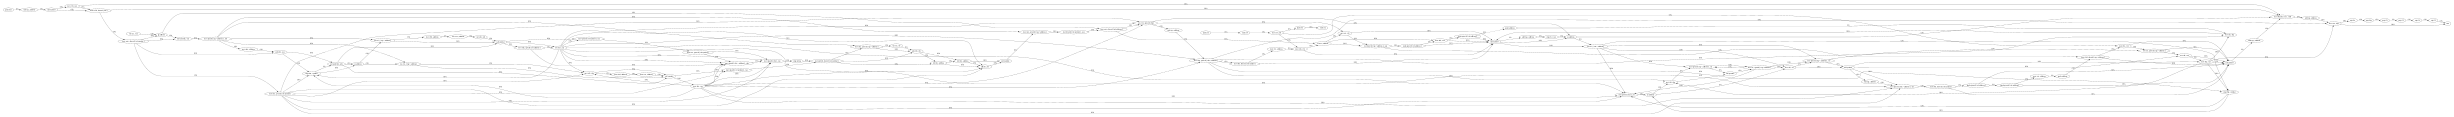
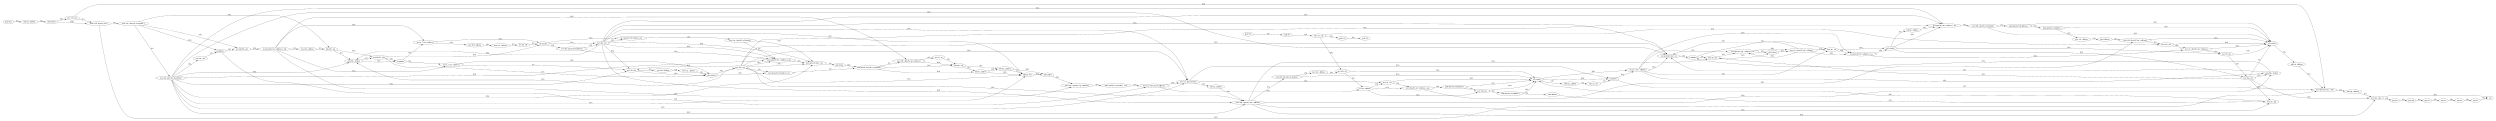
none -> (185, 69)
none -> (699, 113)
